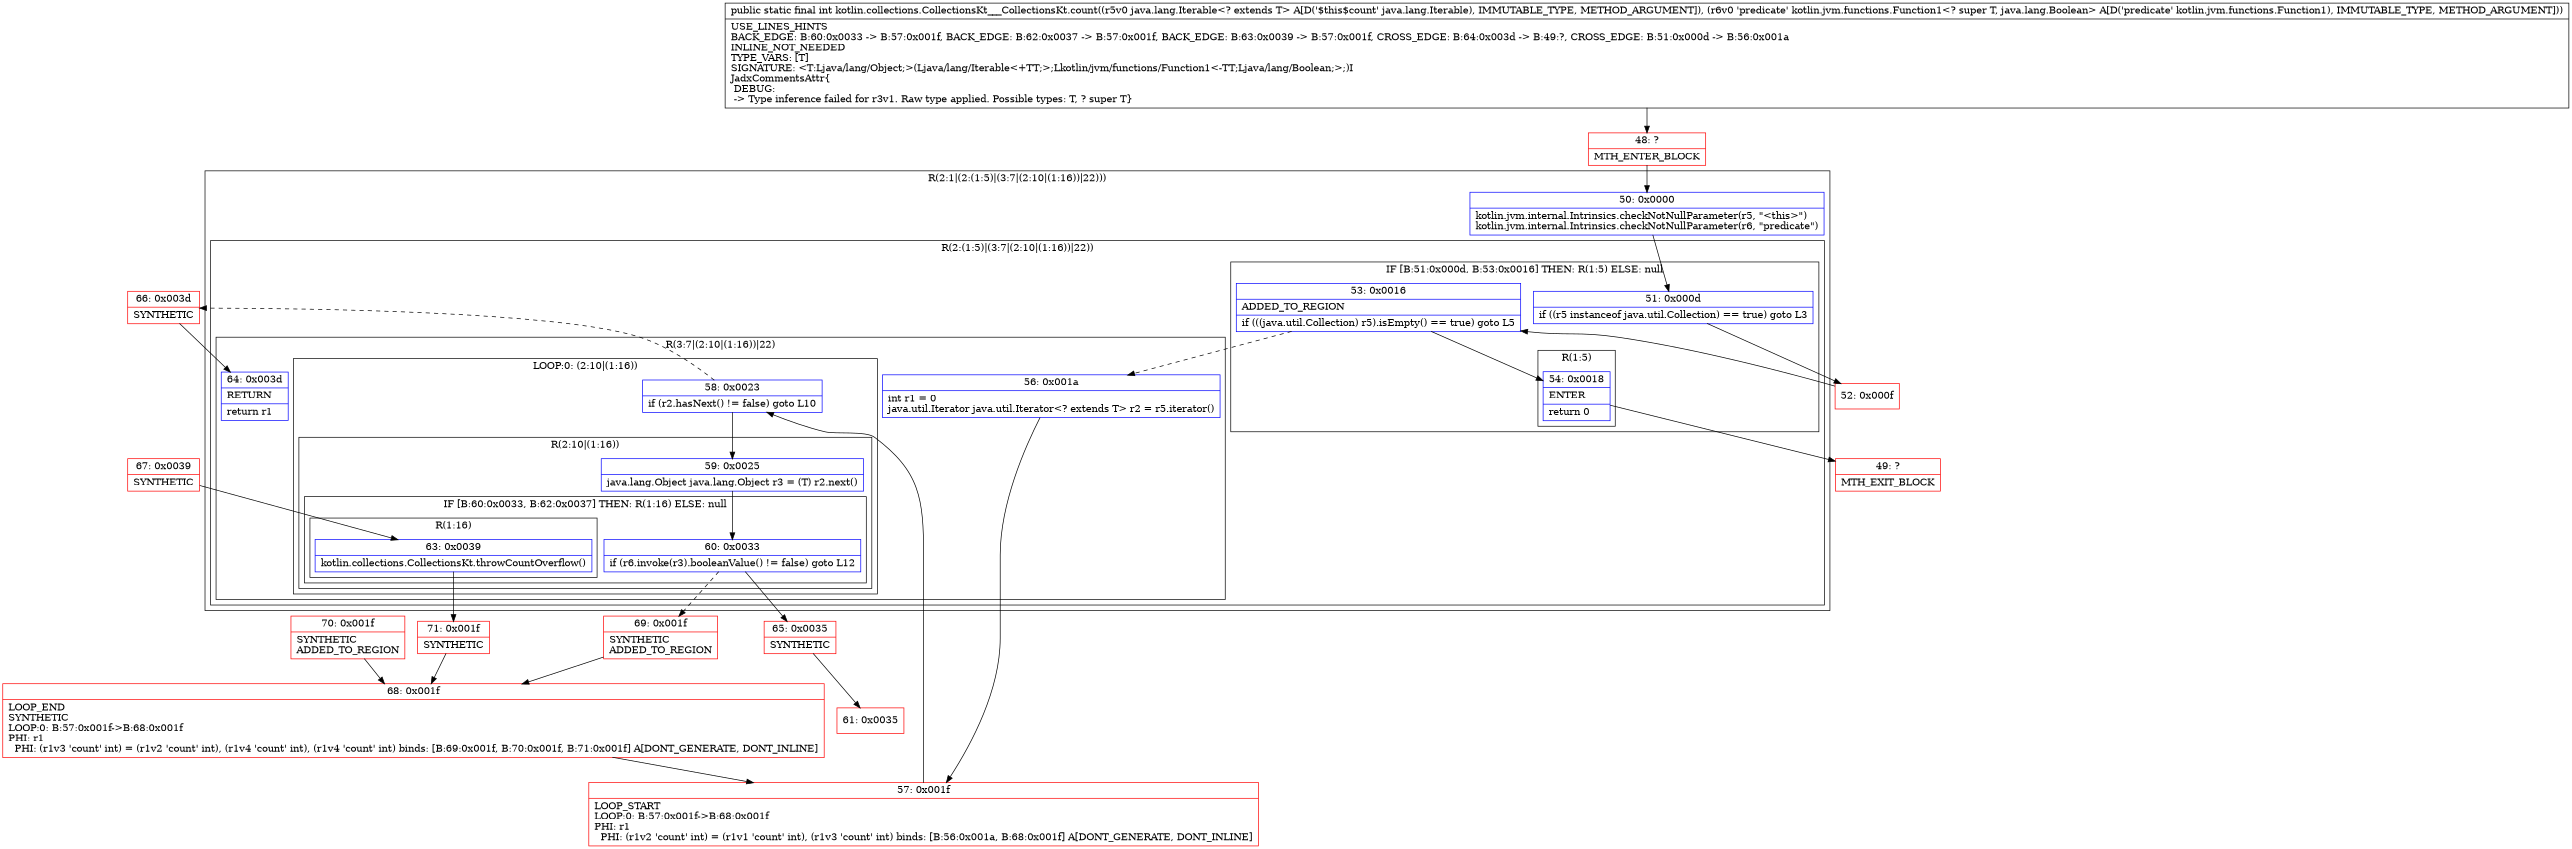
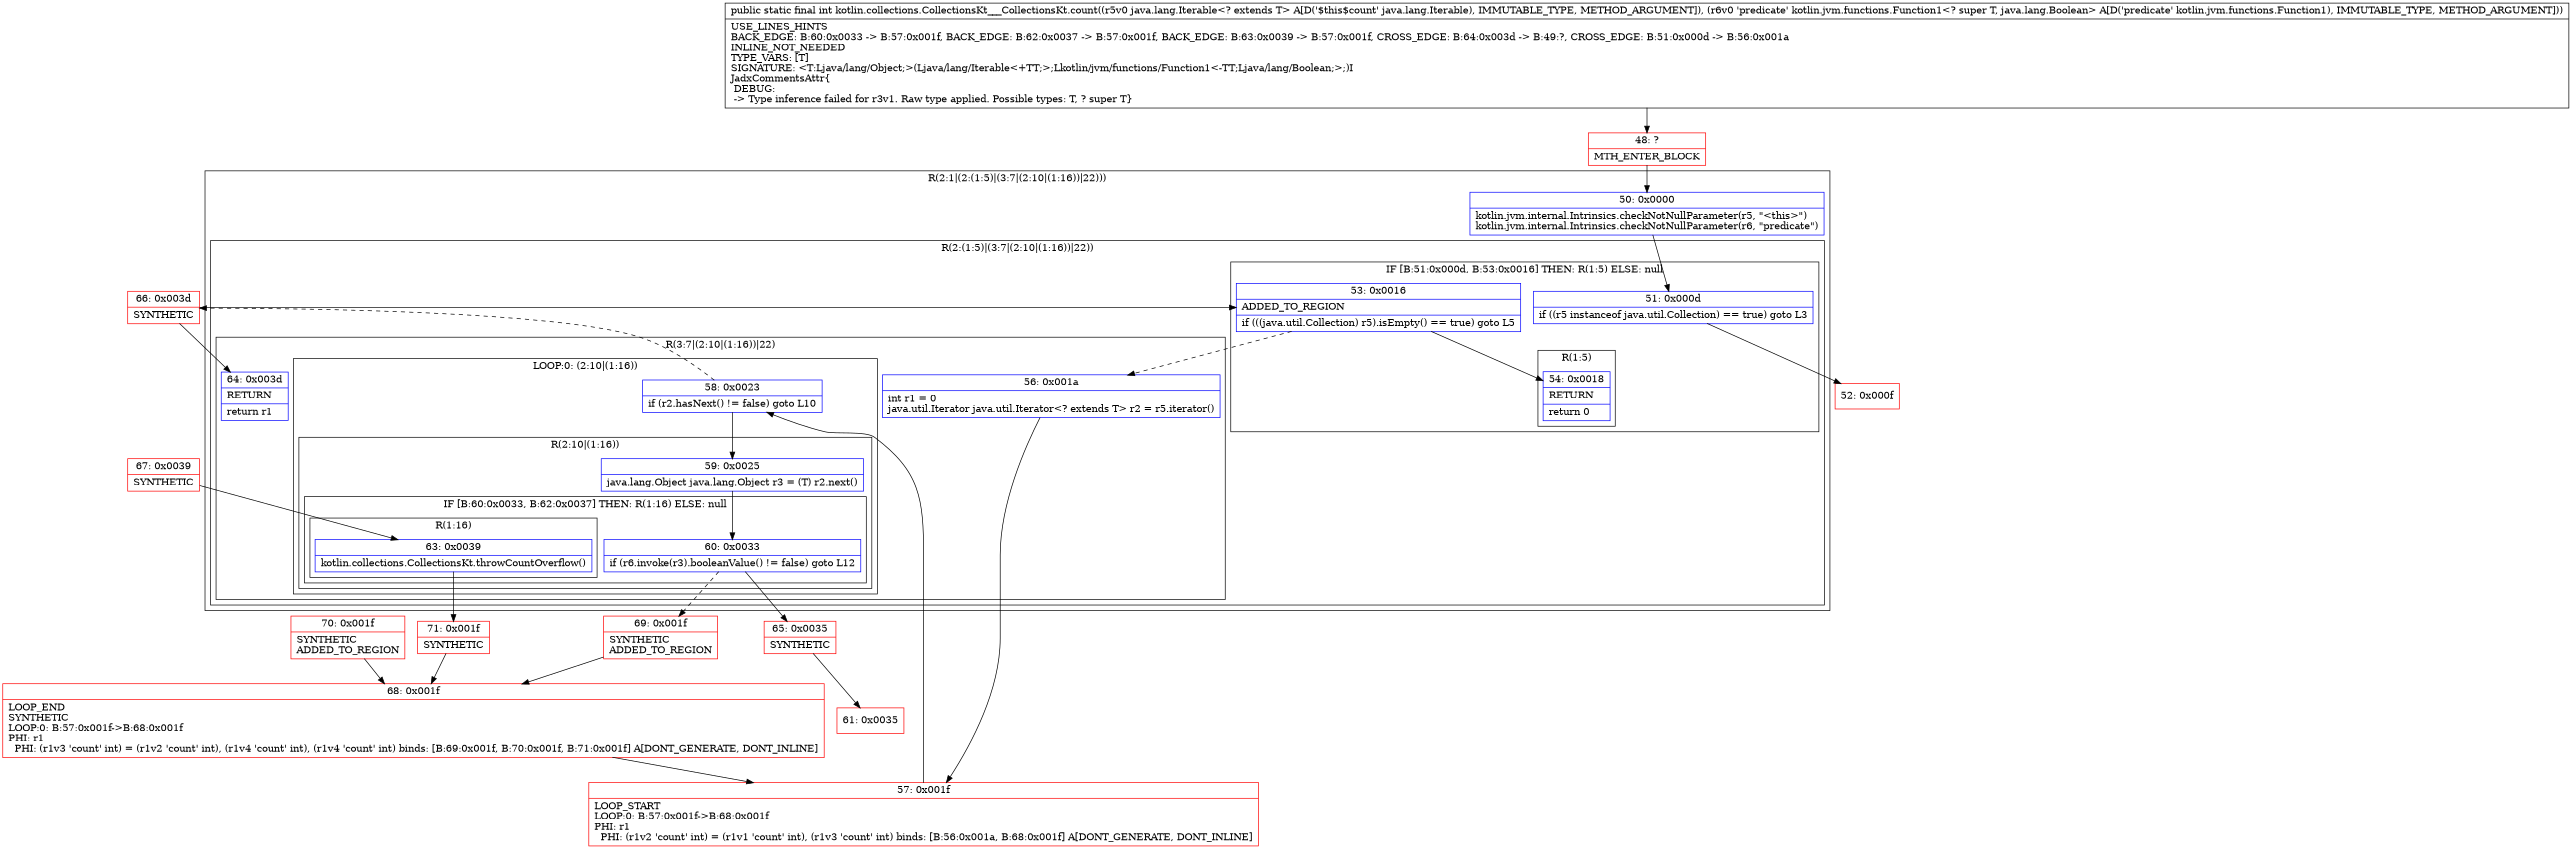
(1683, 349) -> (714, 308)
(1567, 396) -> (1571, 396)
(1888, 475) -> none
